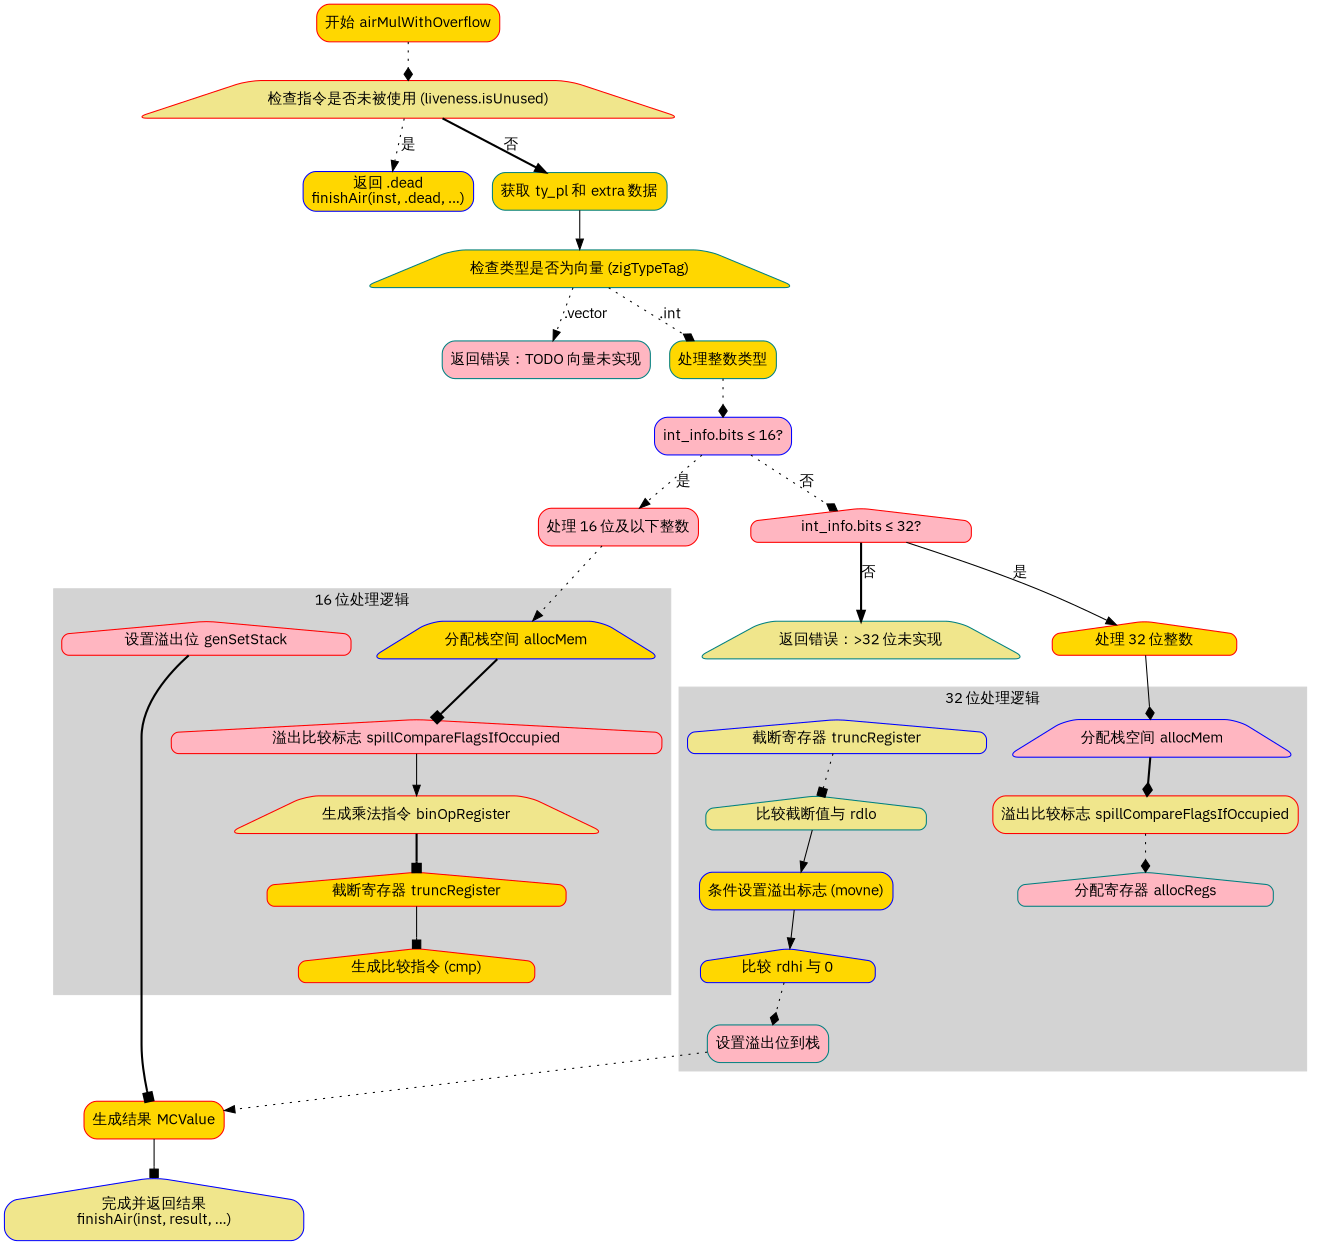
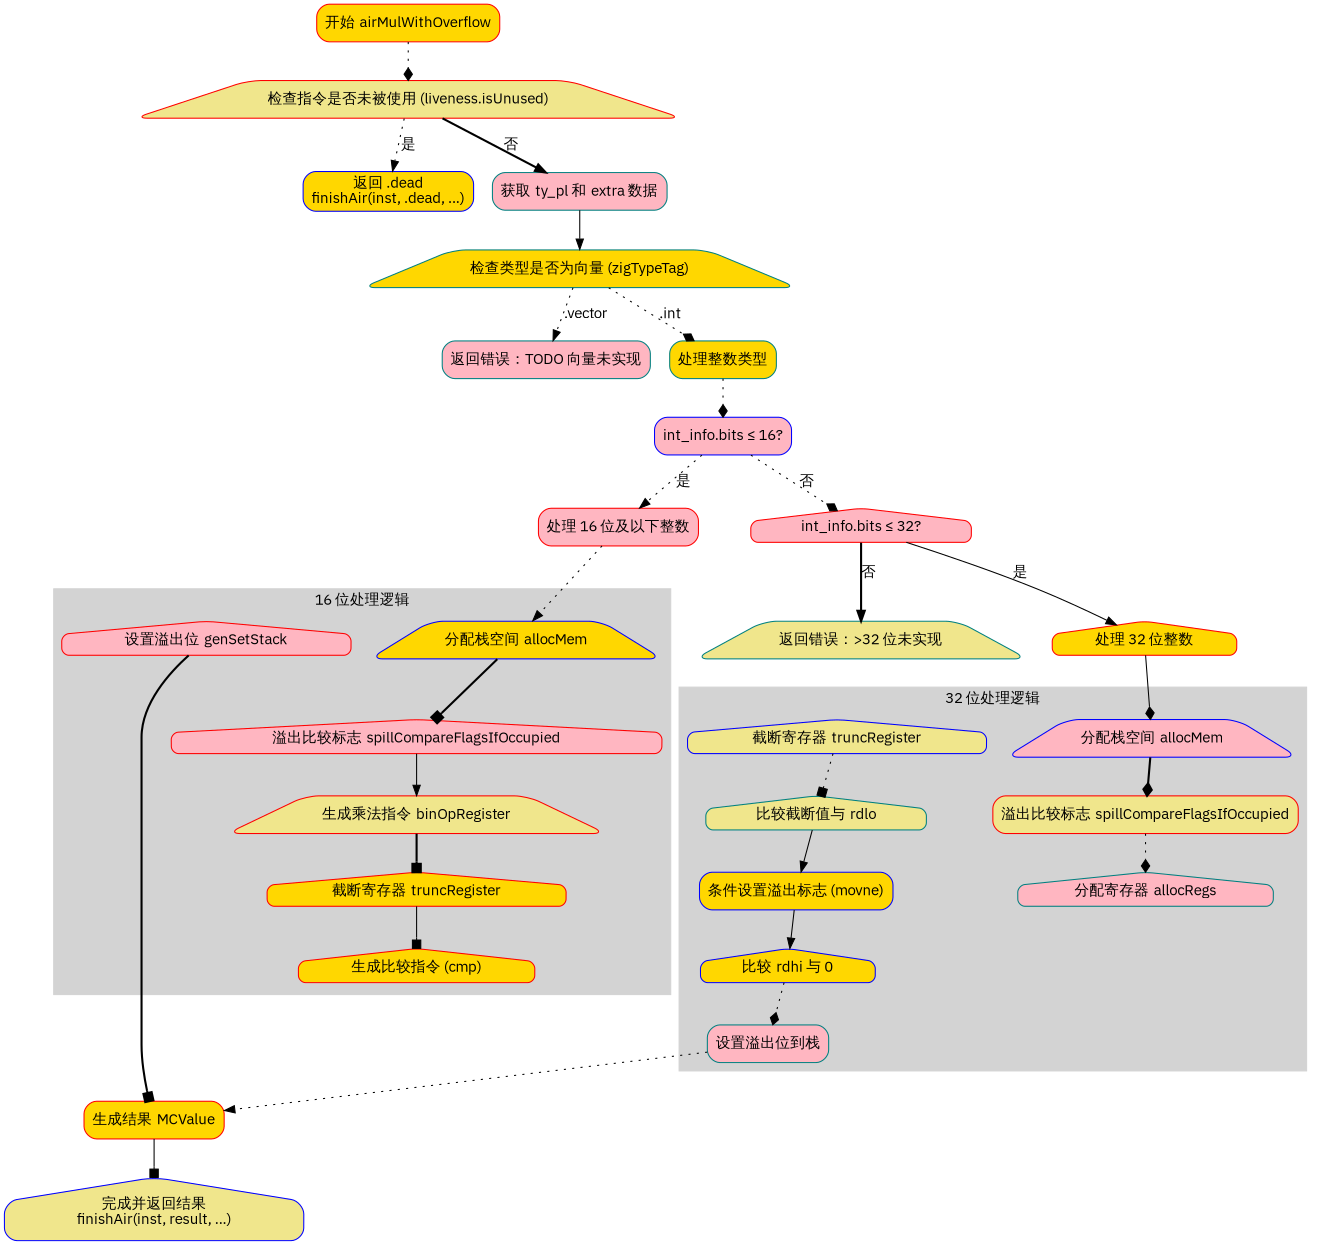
(580, 191) -> (580, 191)
